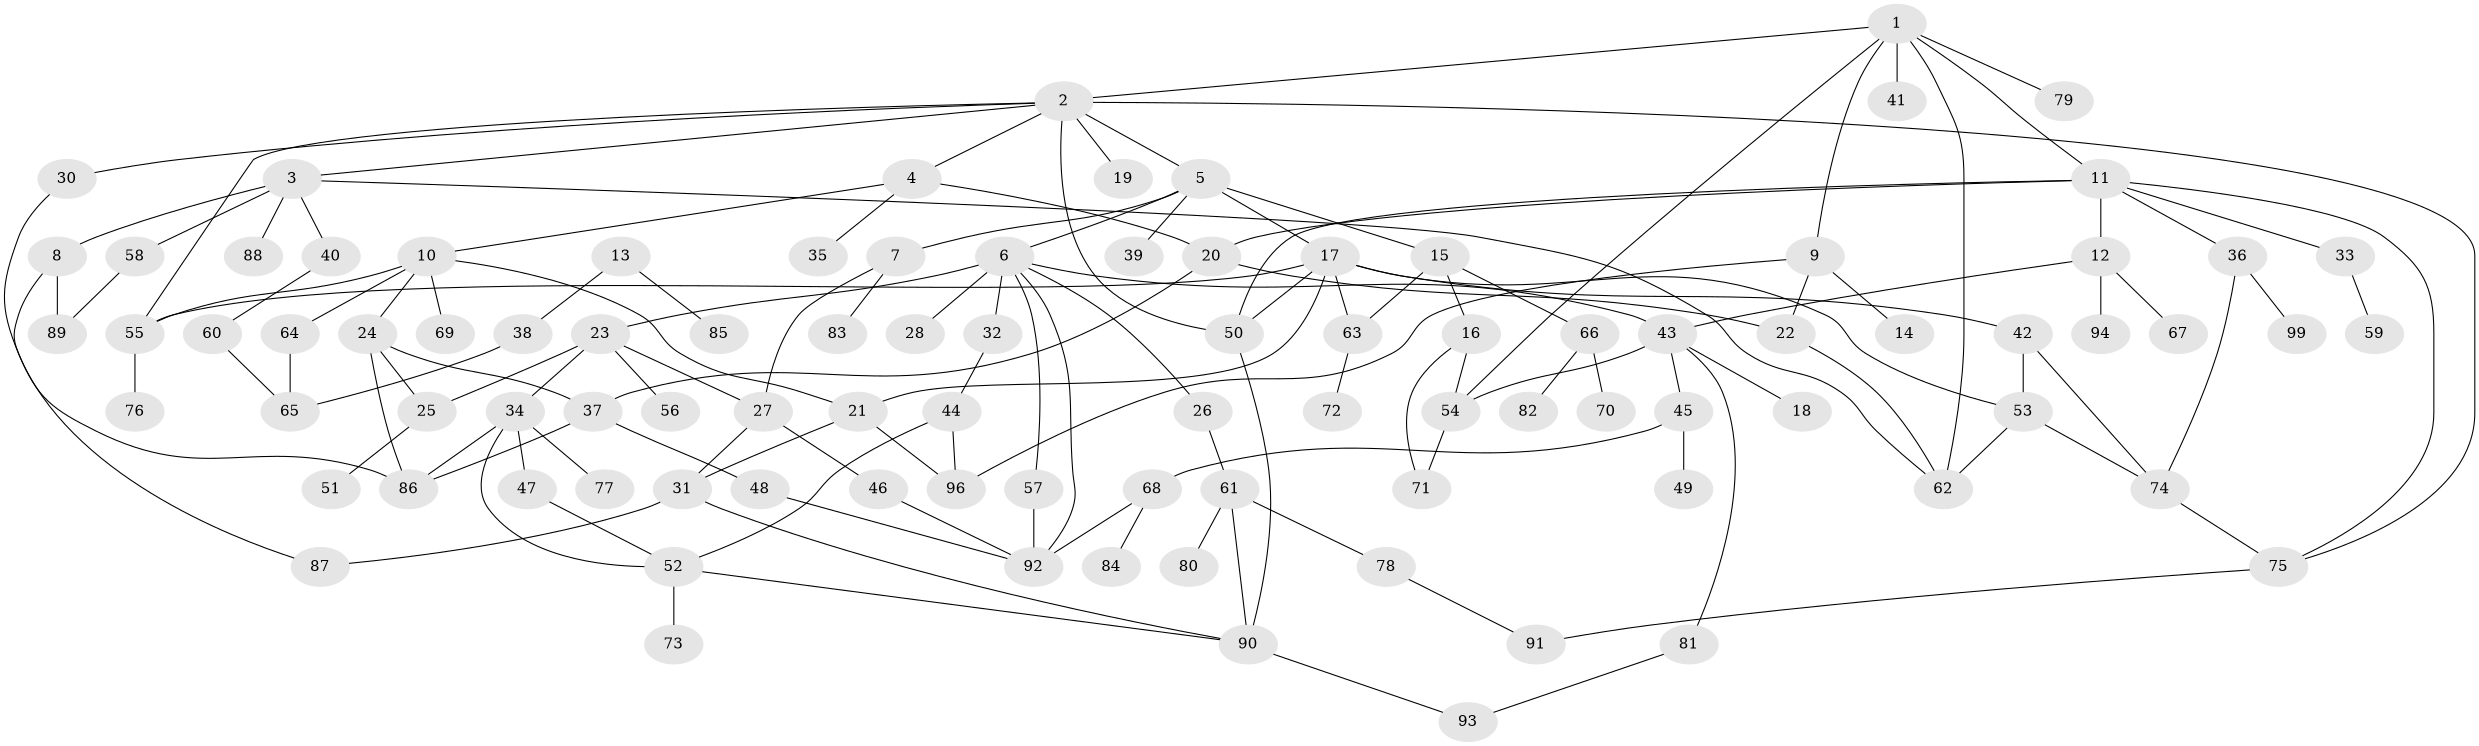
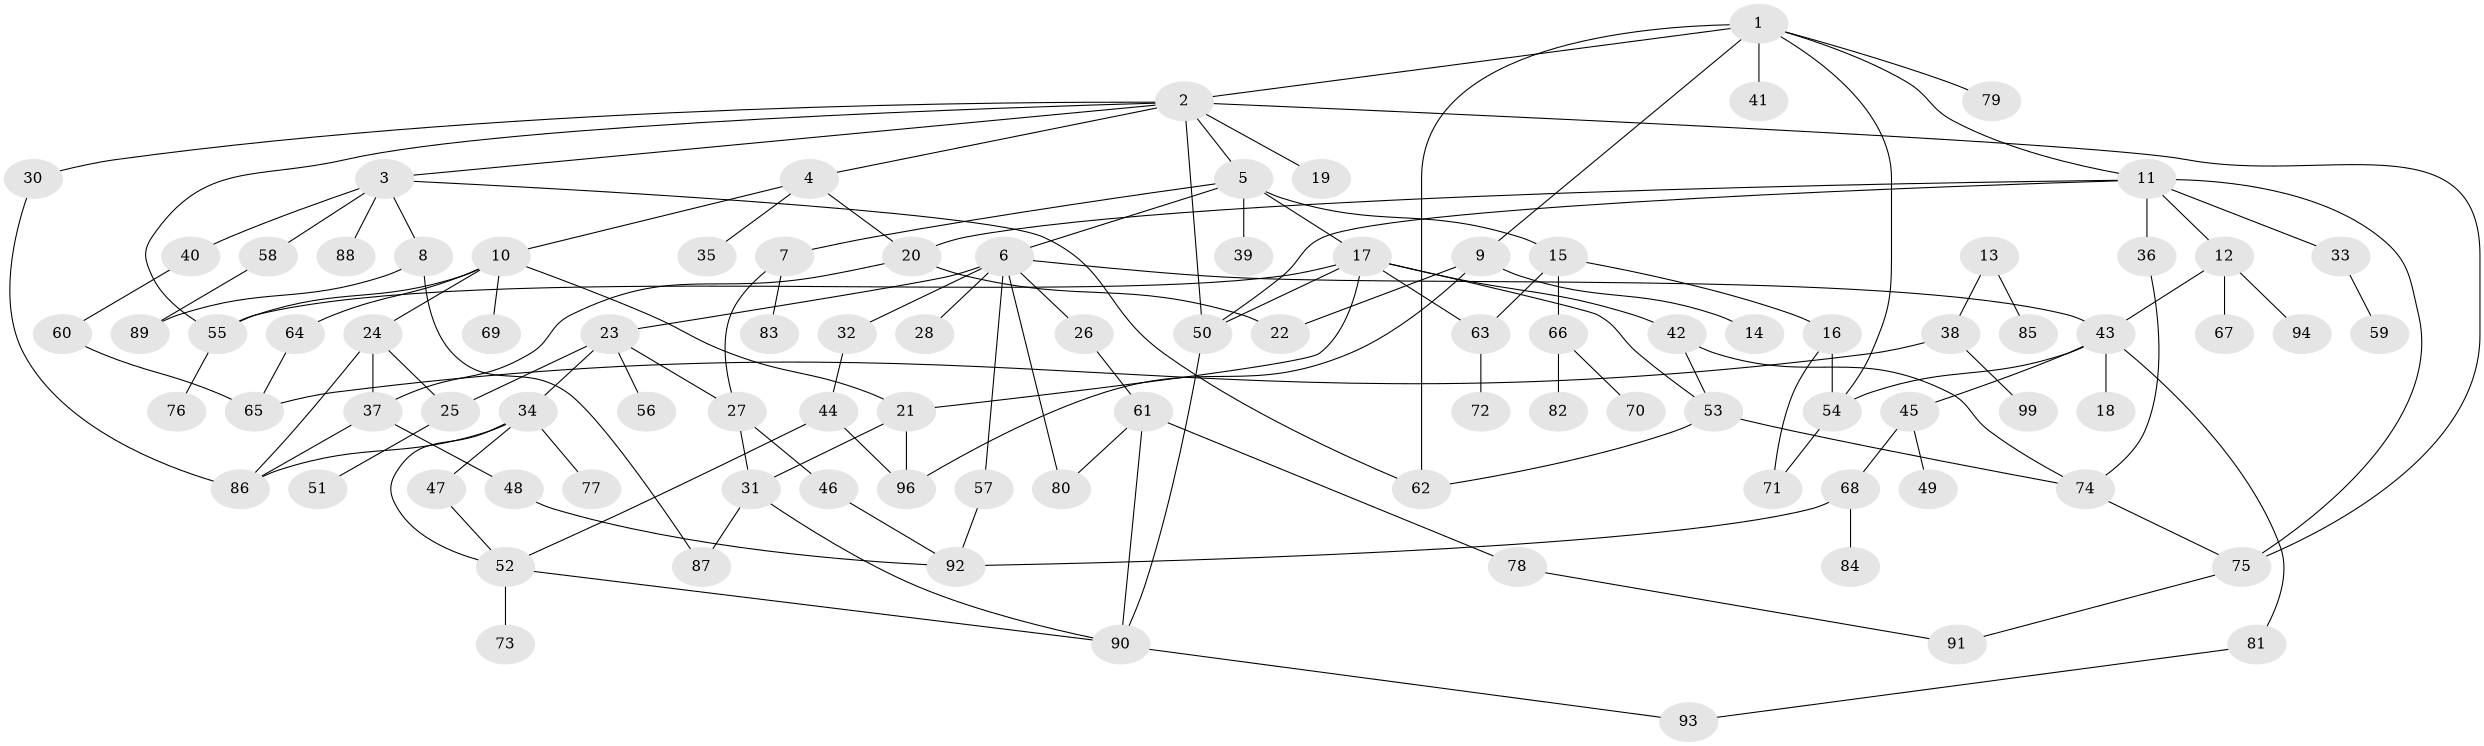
(2267, 295) -> (1981, 365)
(1882, 398) -> none
(1071, 409) -> (1034, 378)
